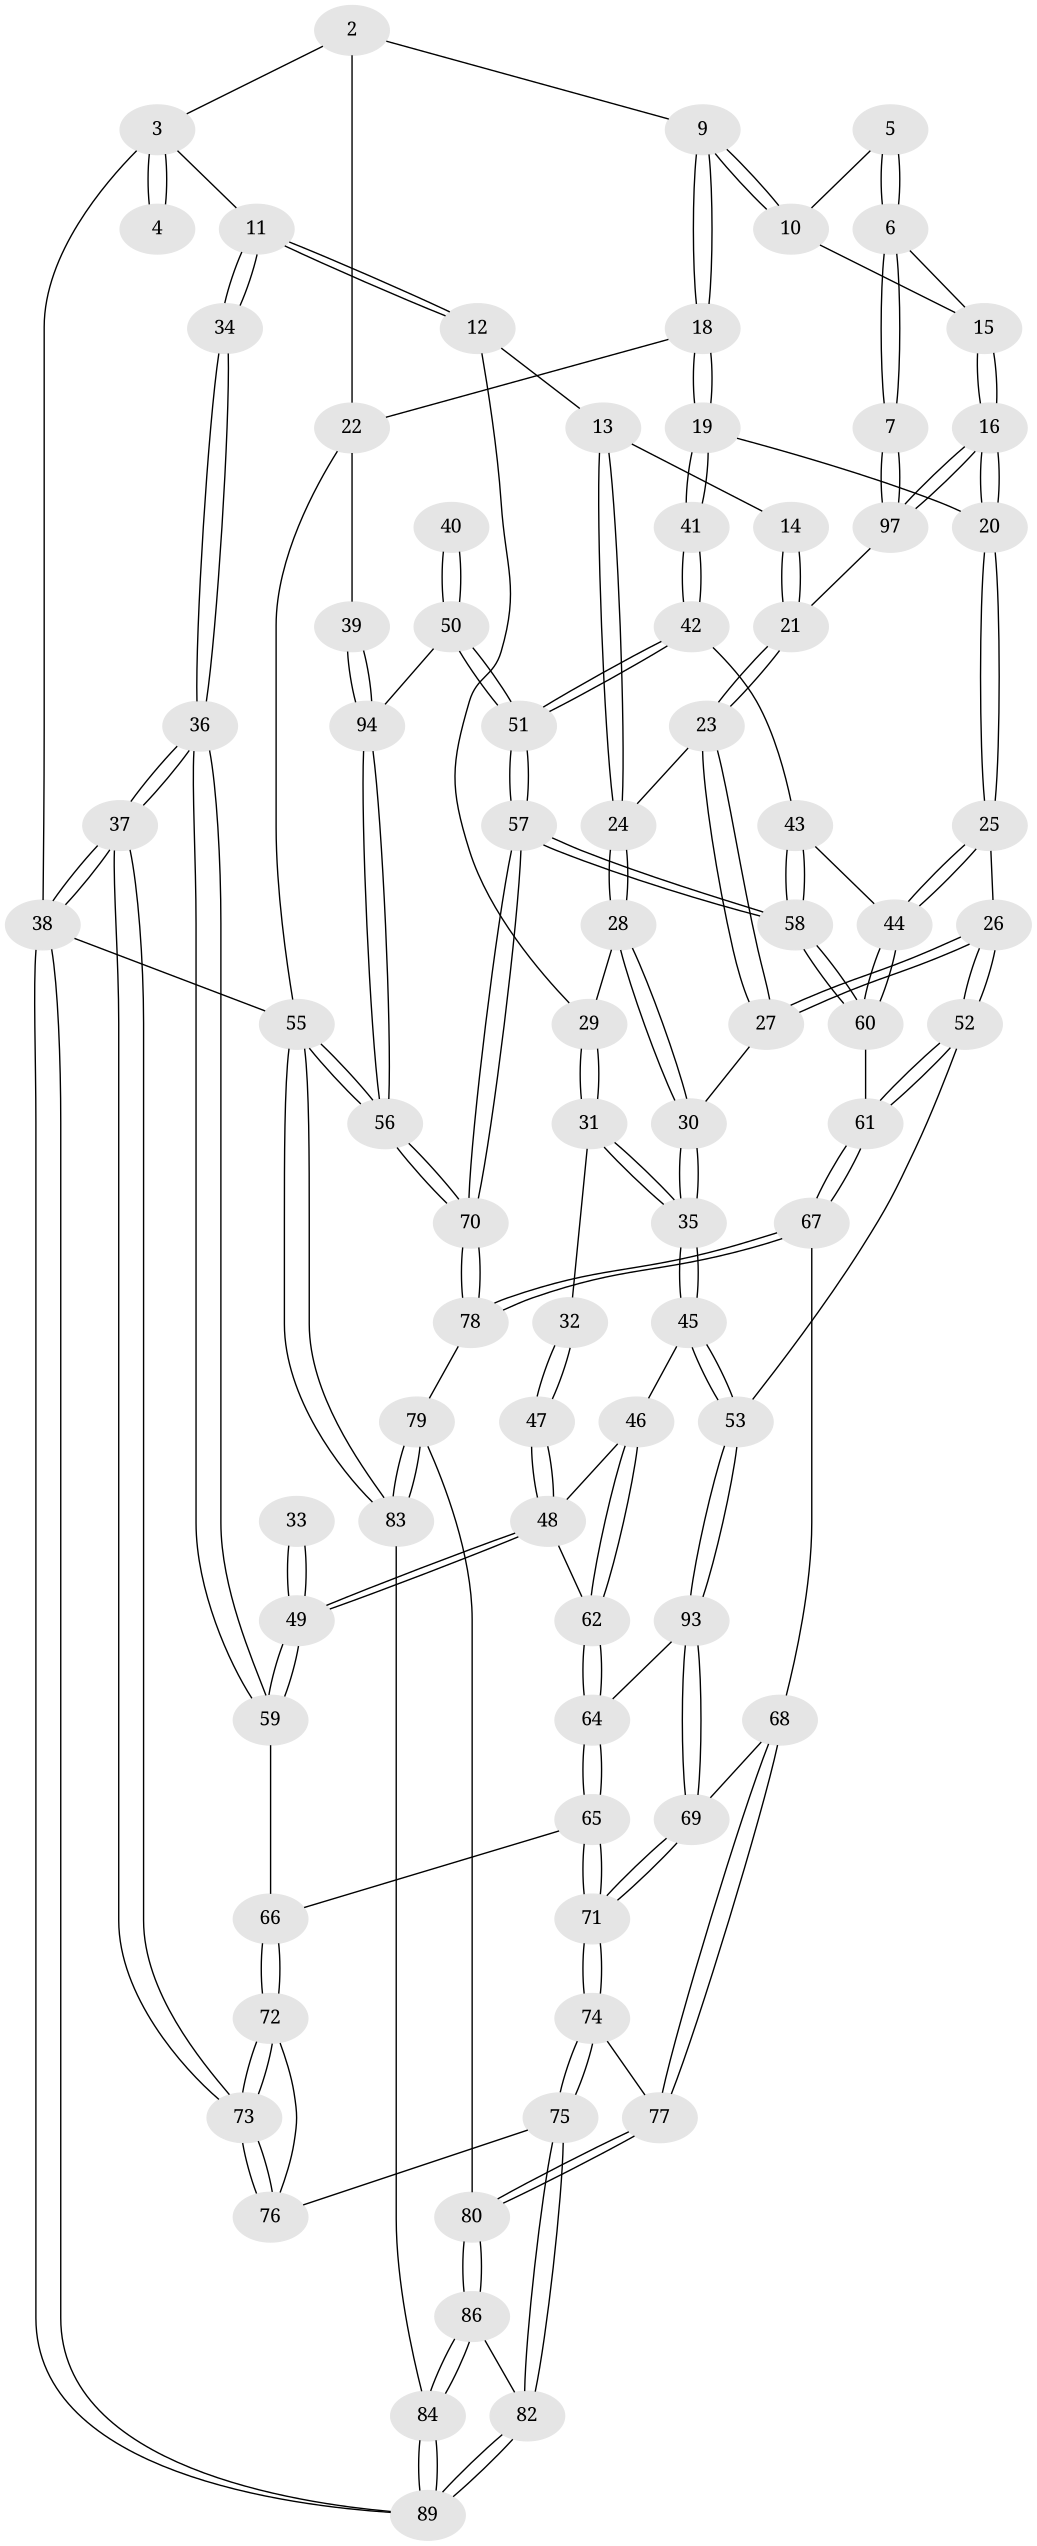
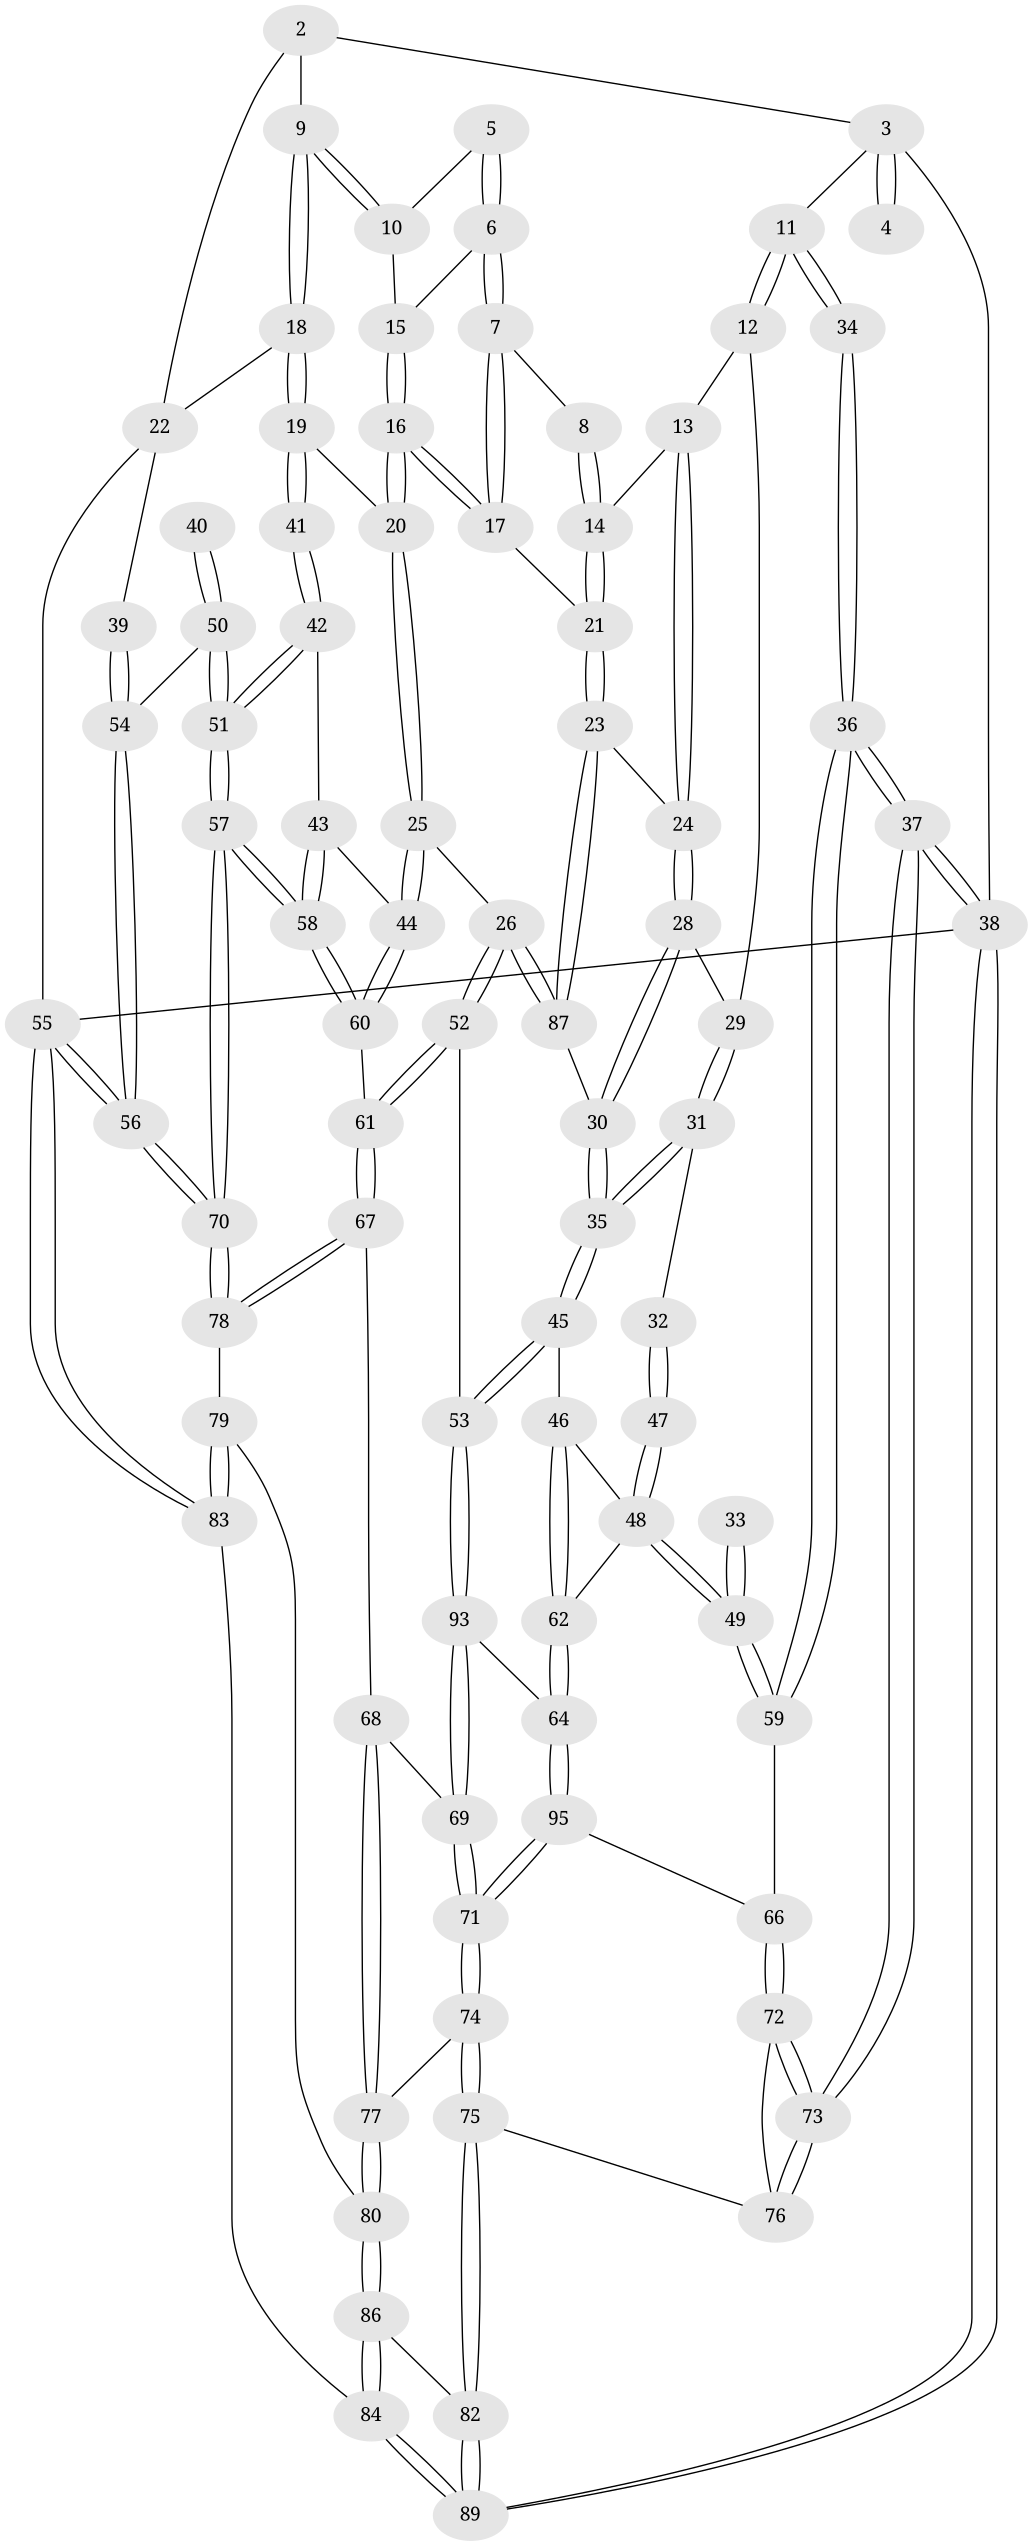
none -> (584, 428)
(890, 527) -> (496, 527)
(367, 726) -> (120, 726)
(766, 1024) -> (559, 1024)
(592, 1820) -> (559, 1820)
